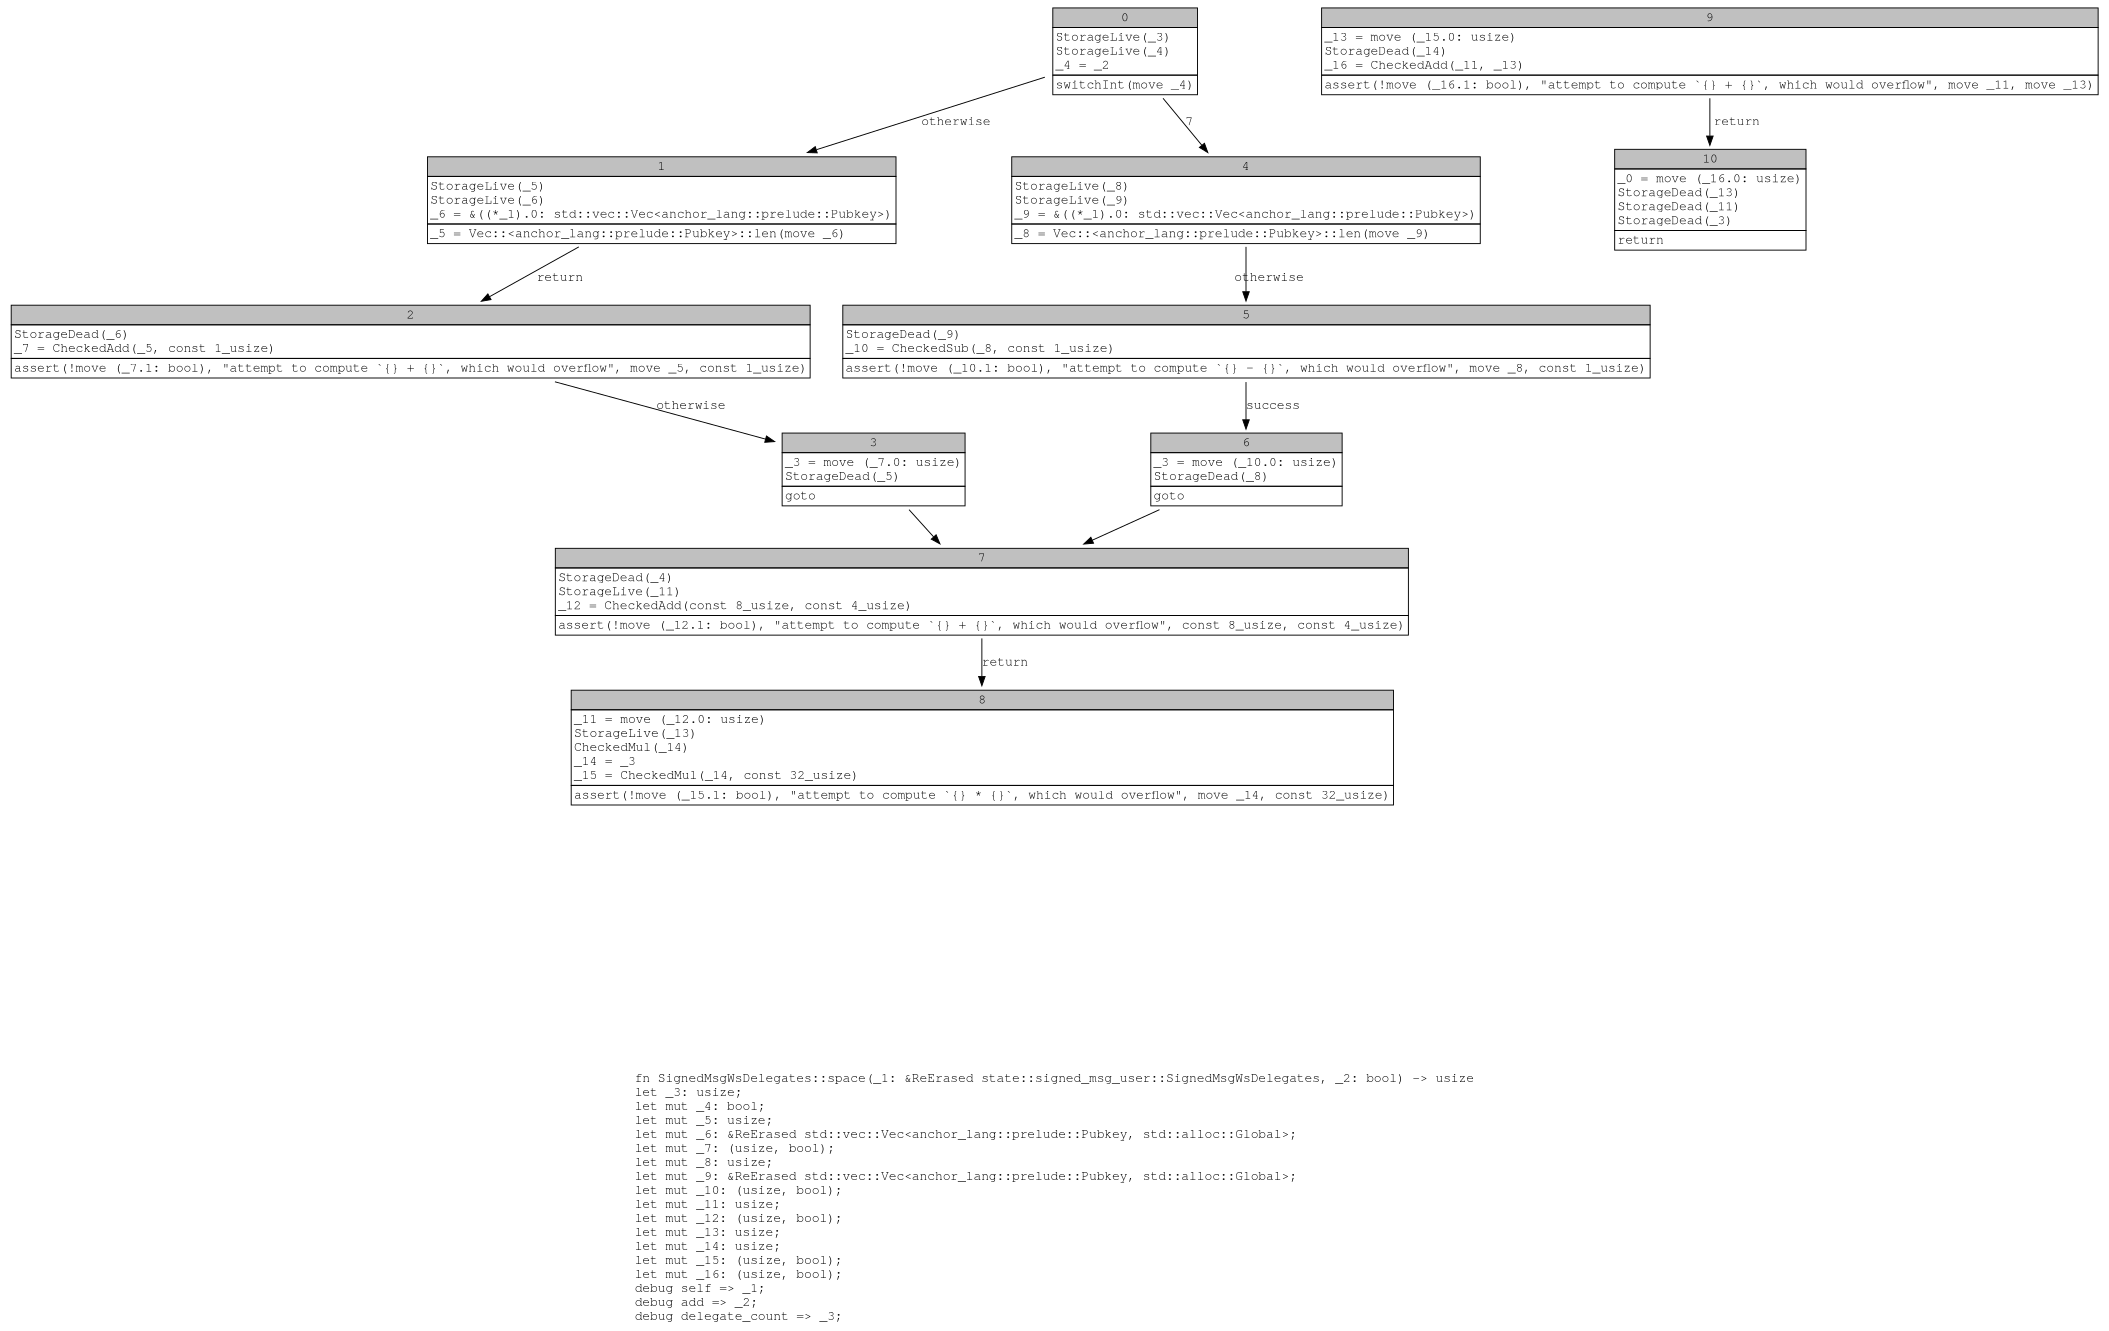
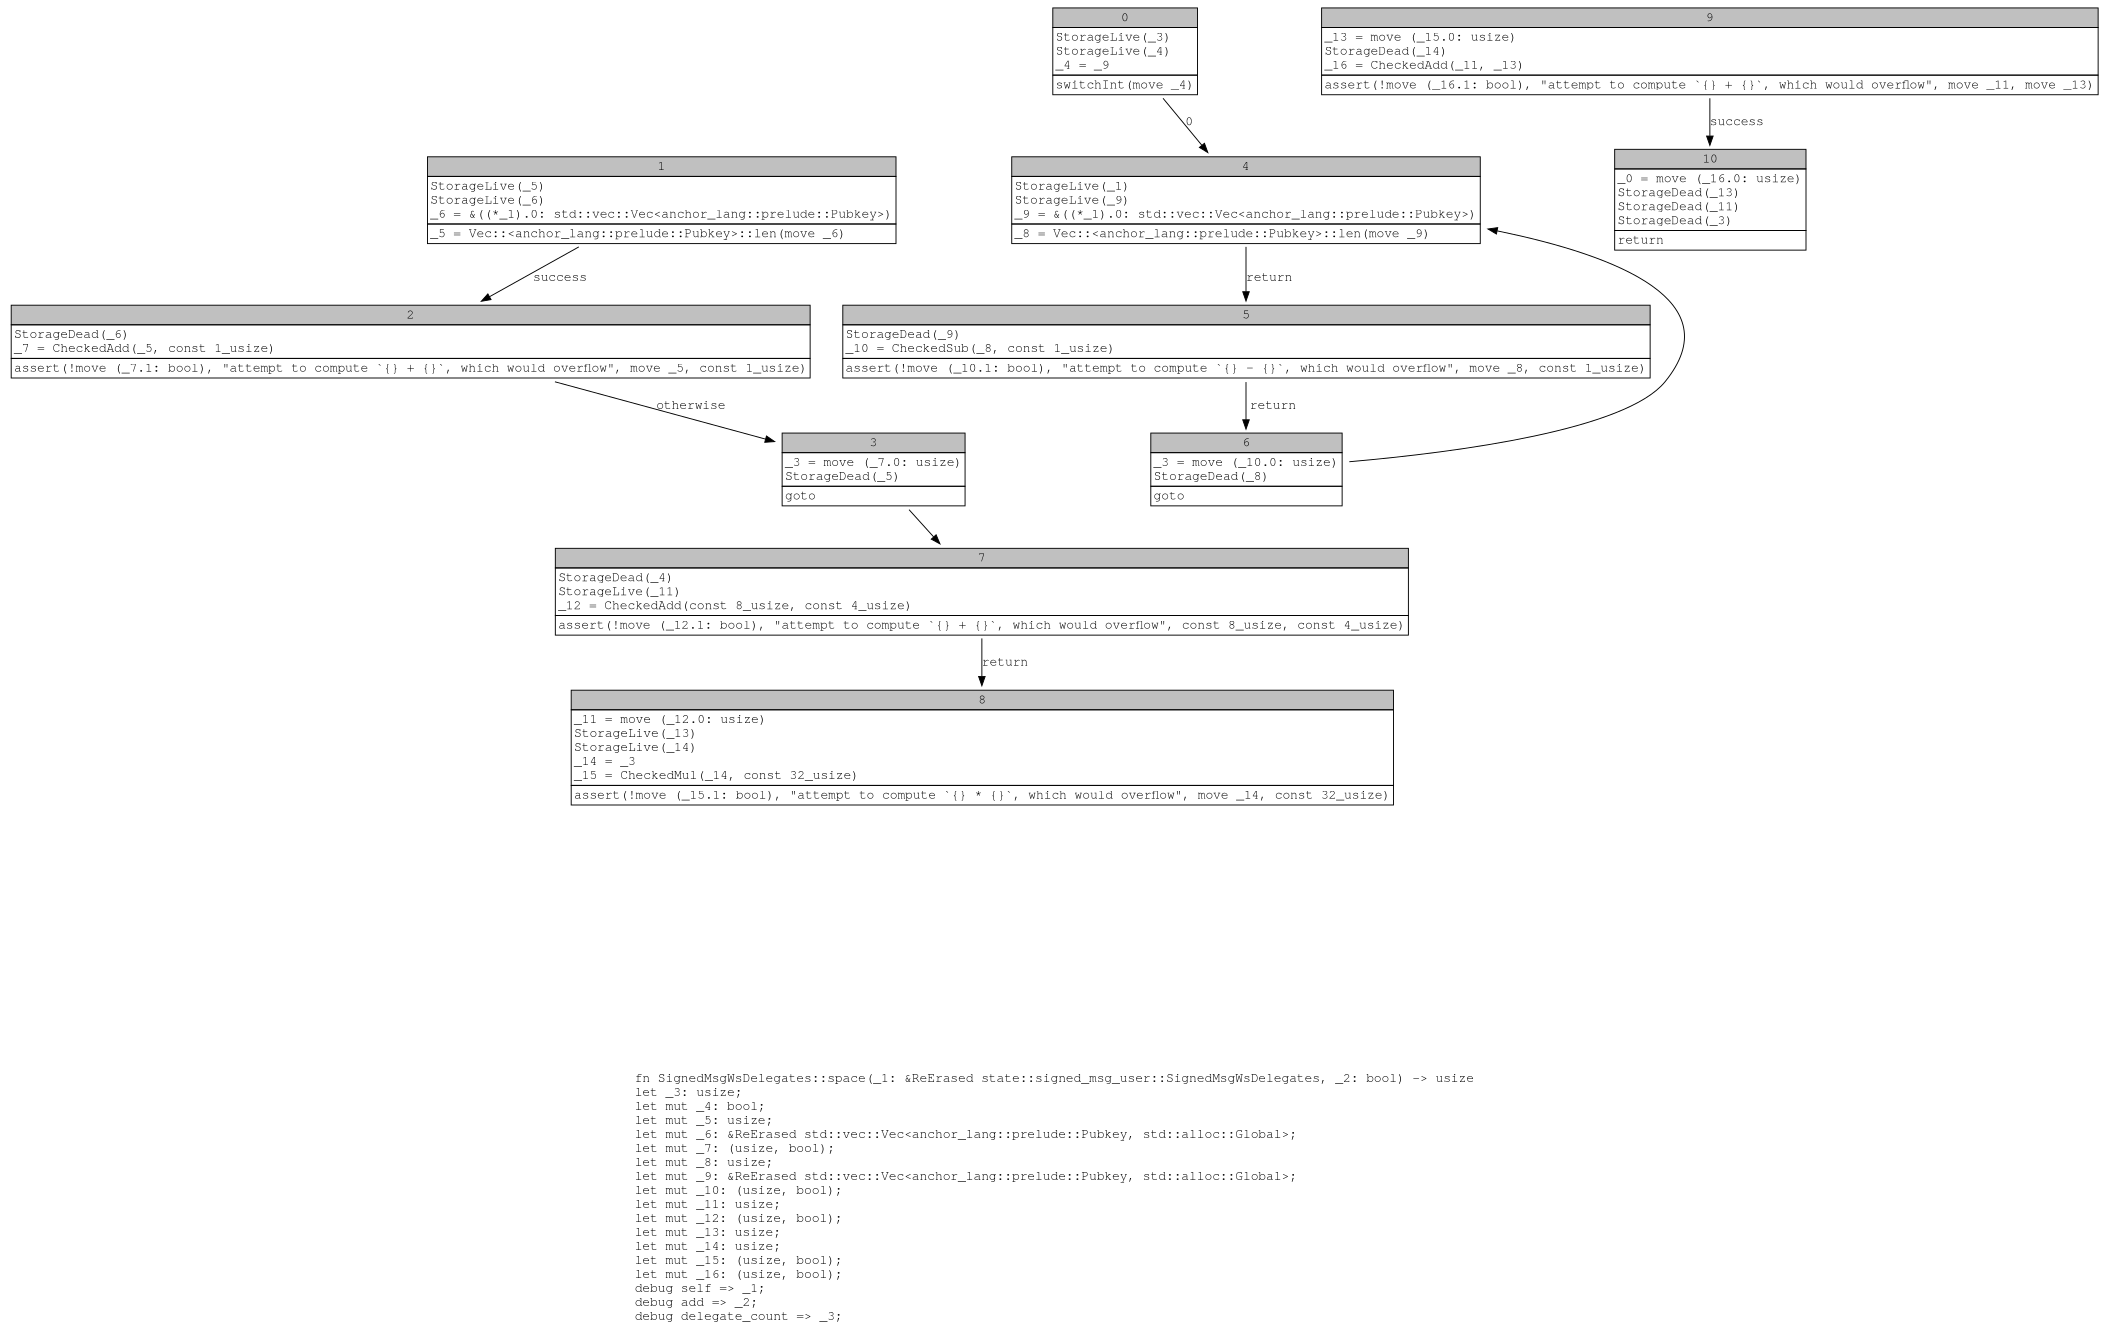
(1083, 65) -> (1083, 65)
(931, 113) -> none
(1190, 122) -> (1190, 122)
(1737, 122) -> (1737, 122)
(1072, 186) -> (1072, 186)
(560, 278) -> (560, 278)
(1269, 278) -> (1269, 278)
(1273, 406) -> (1273, 406)
(1126, 525) -> (1645, 399)
(632, 747) -> (636, 747)
